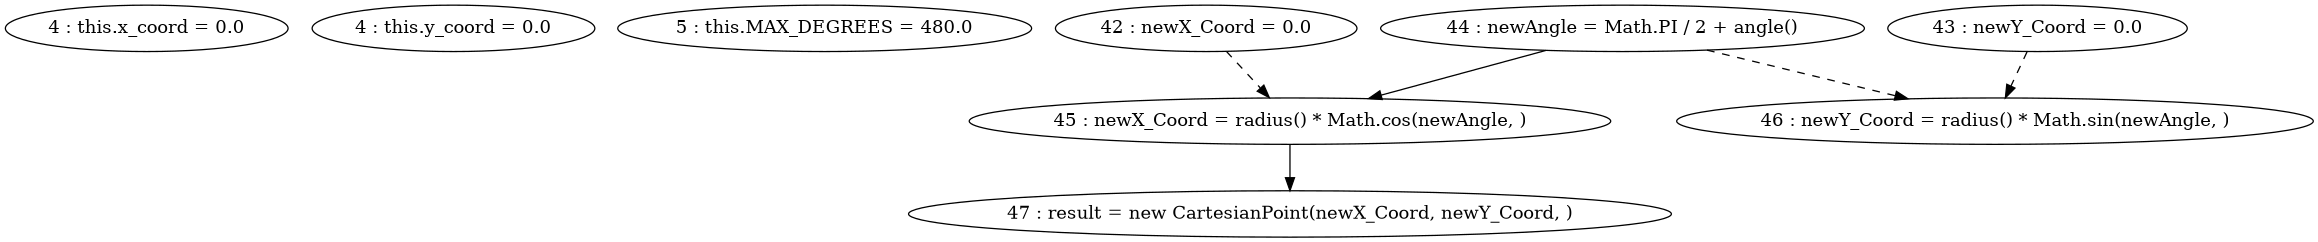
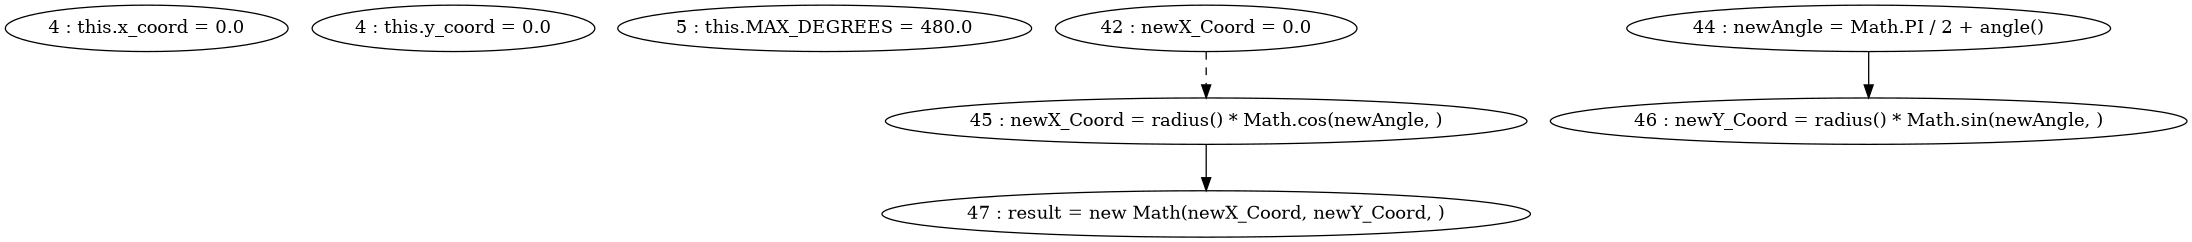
(2037, 28) -> none
(1463, 73) -> none
(1801, 73) -> (1869, 68)
(1290, 214) -> (1206, 214)
